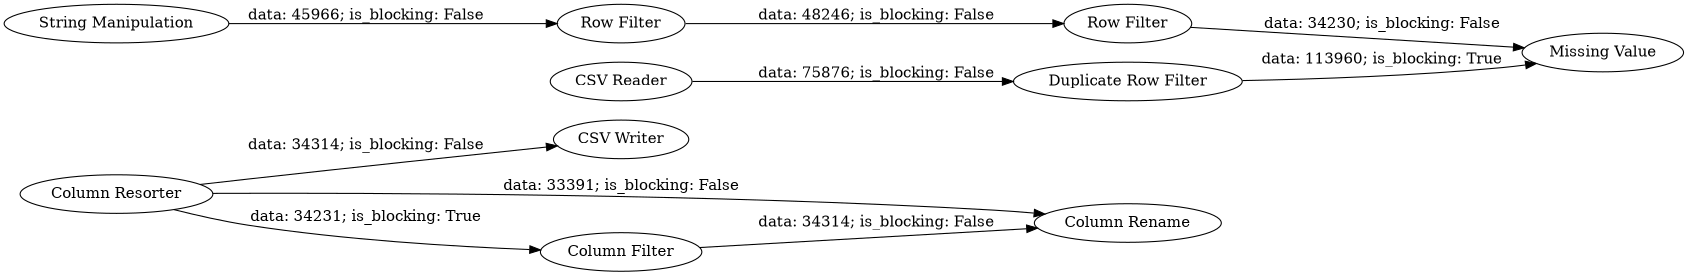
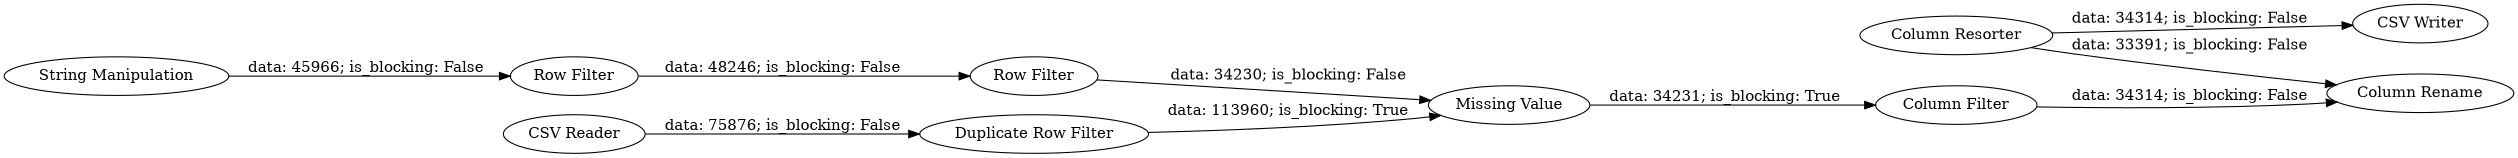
(351, 238) -> (1727, 105)
